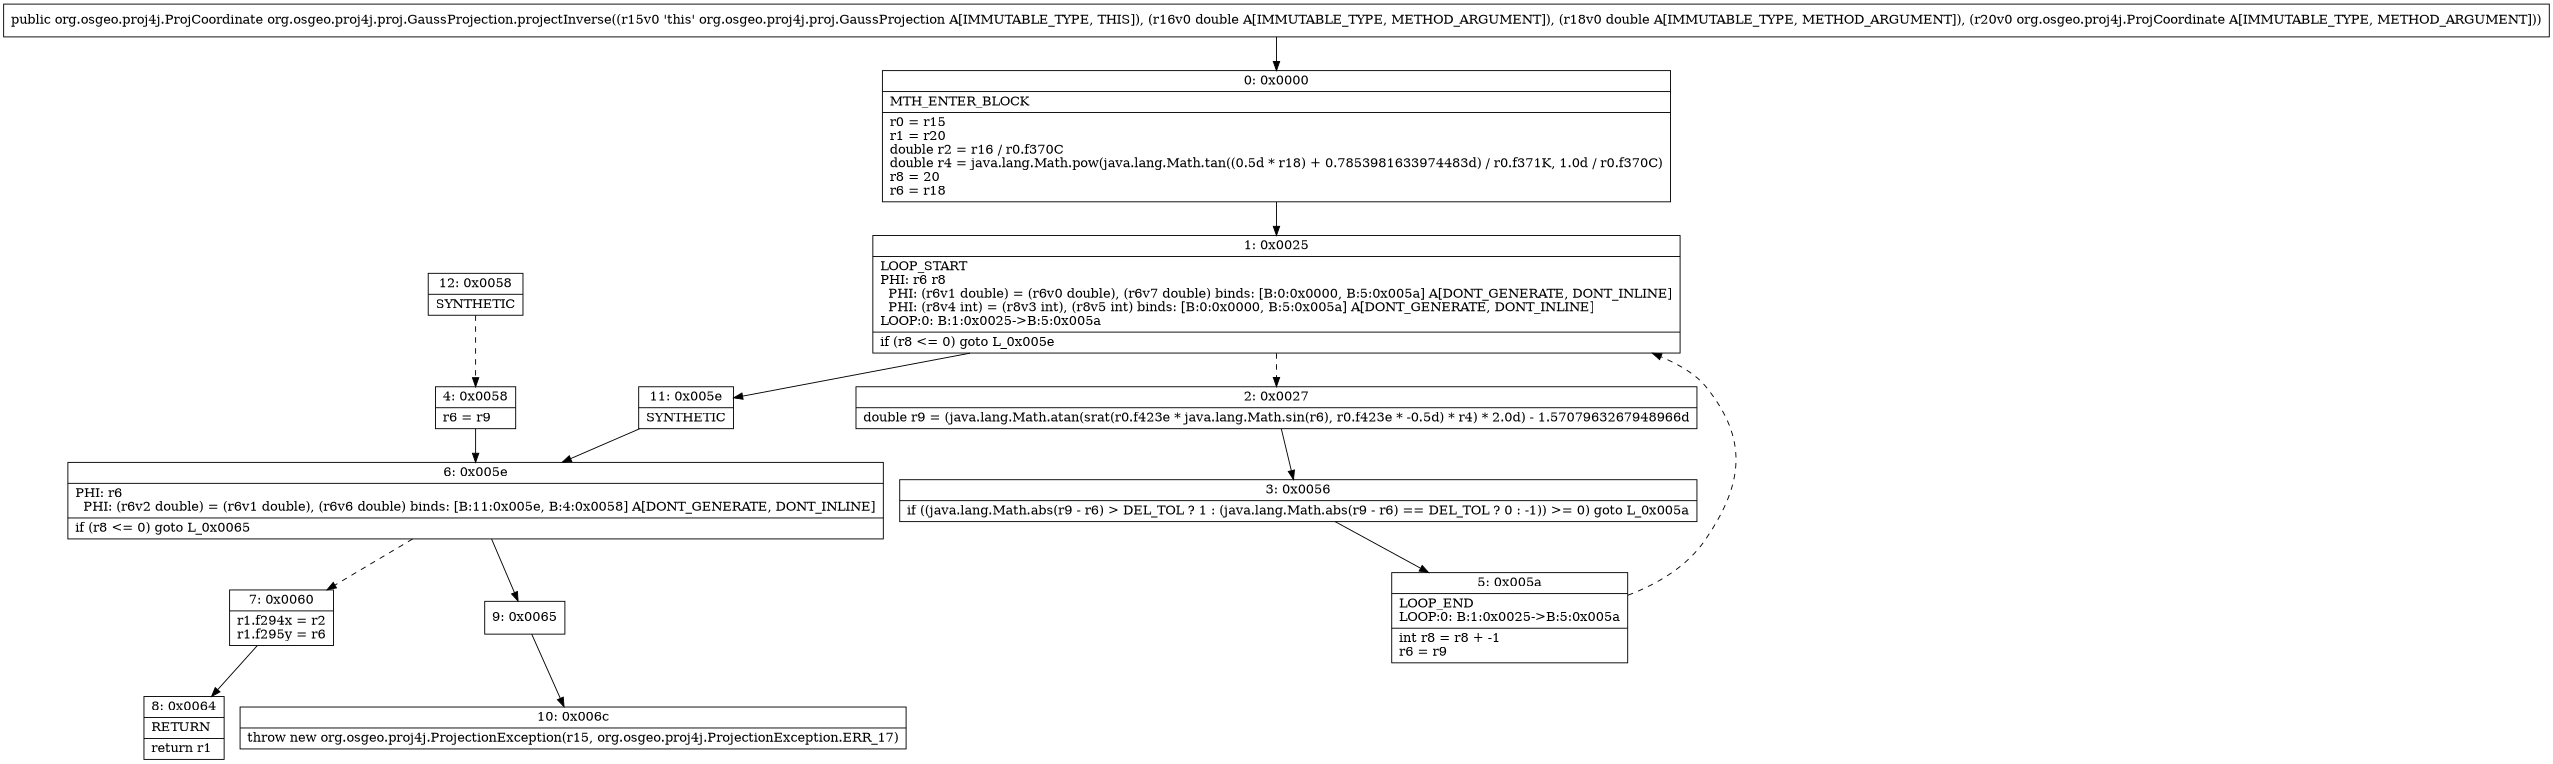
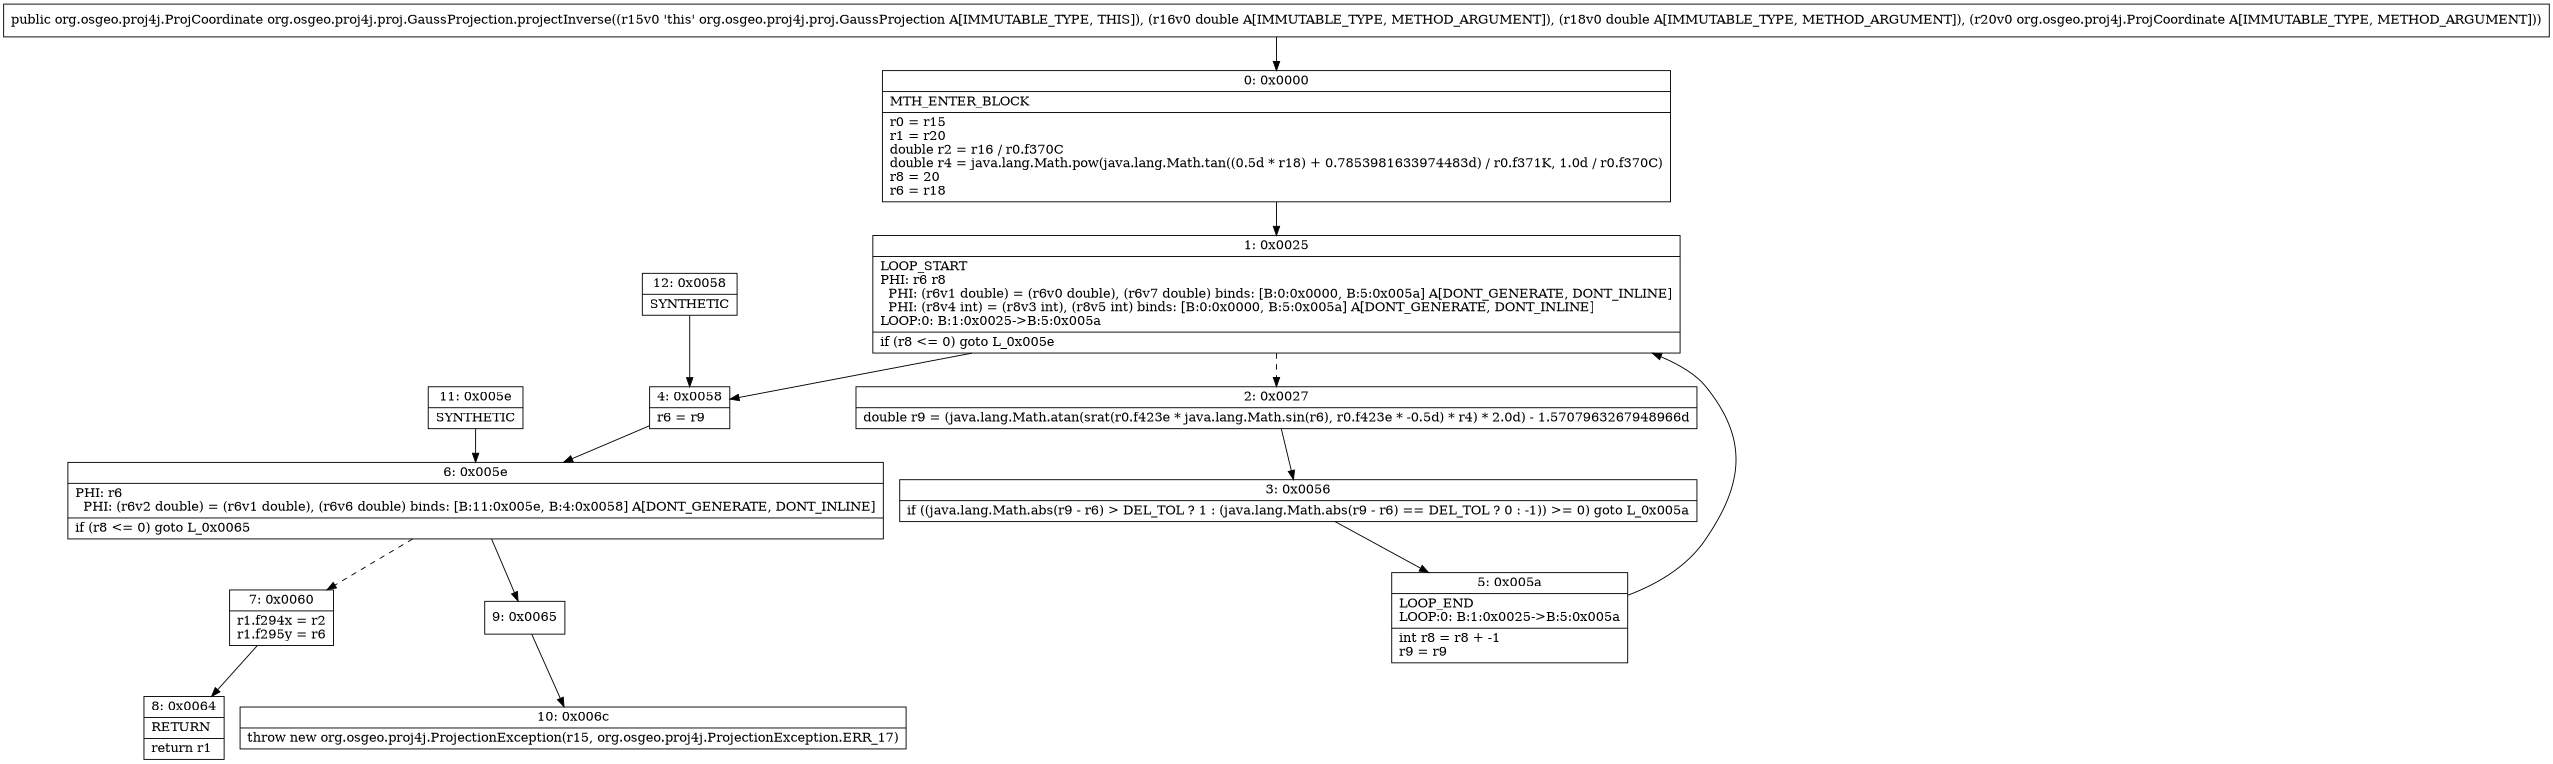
(476, 346) -> (690, 346)
(856, 375) -> (855, 375)
(1733, 484) -> (1733, 484)
(1423, 652) -> (1423, 652)
